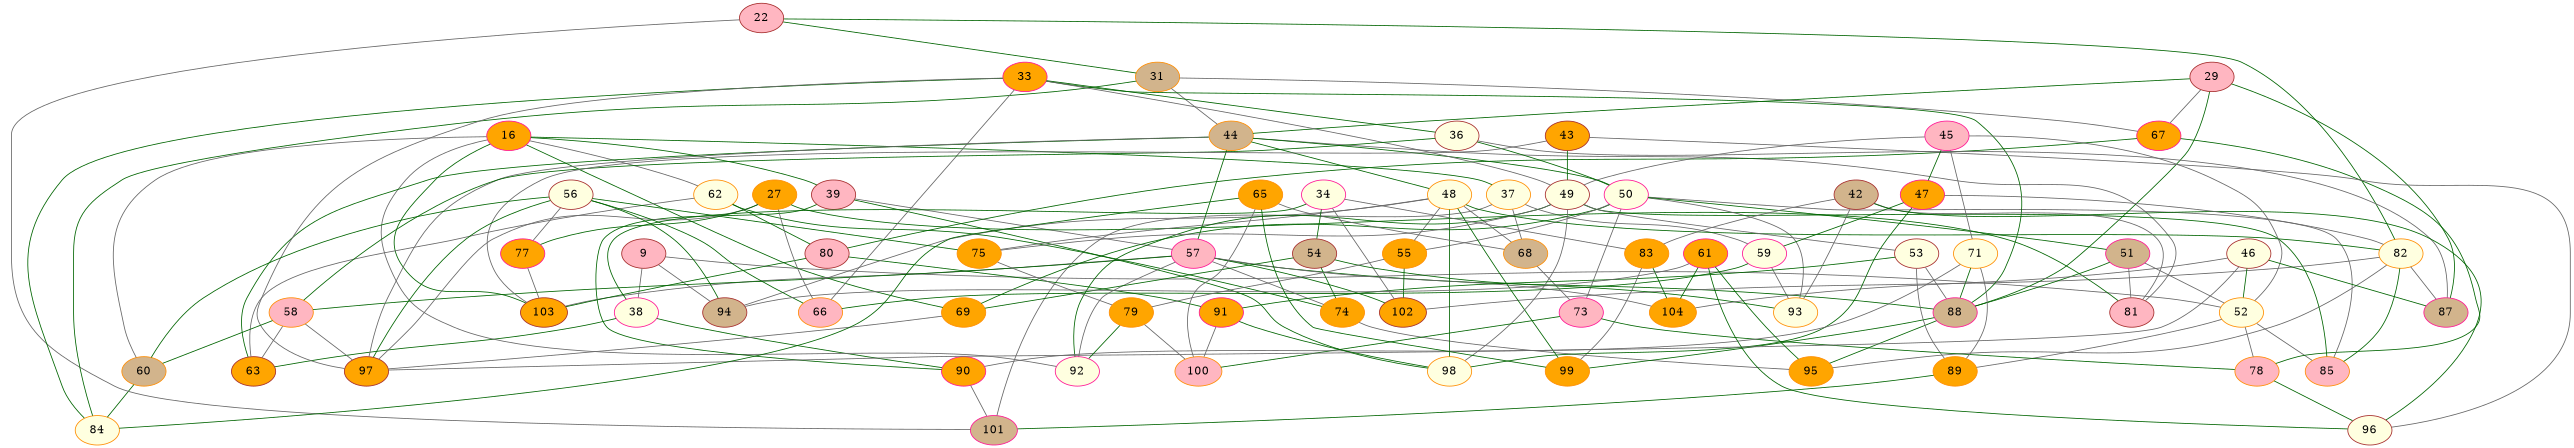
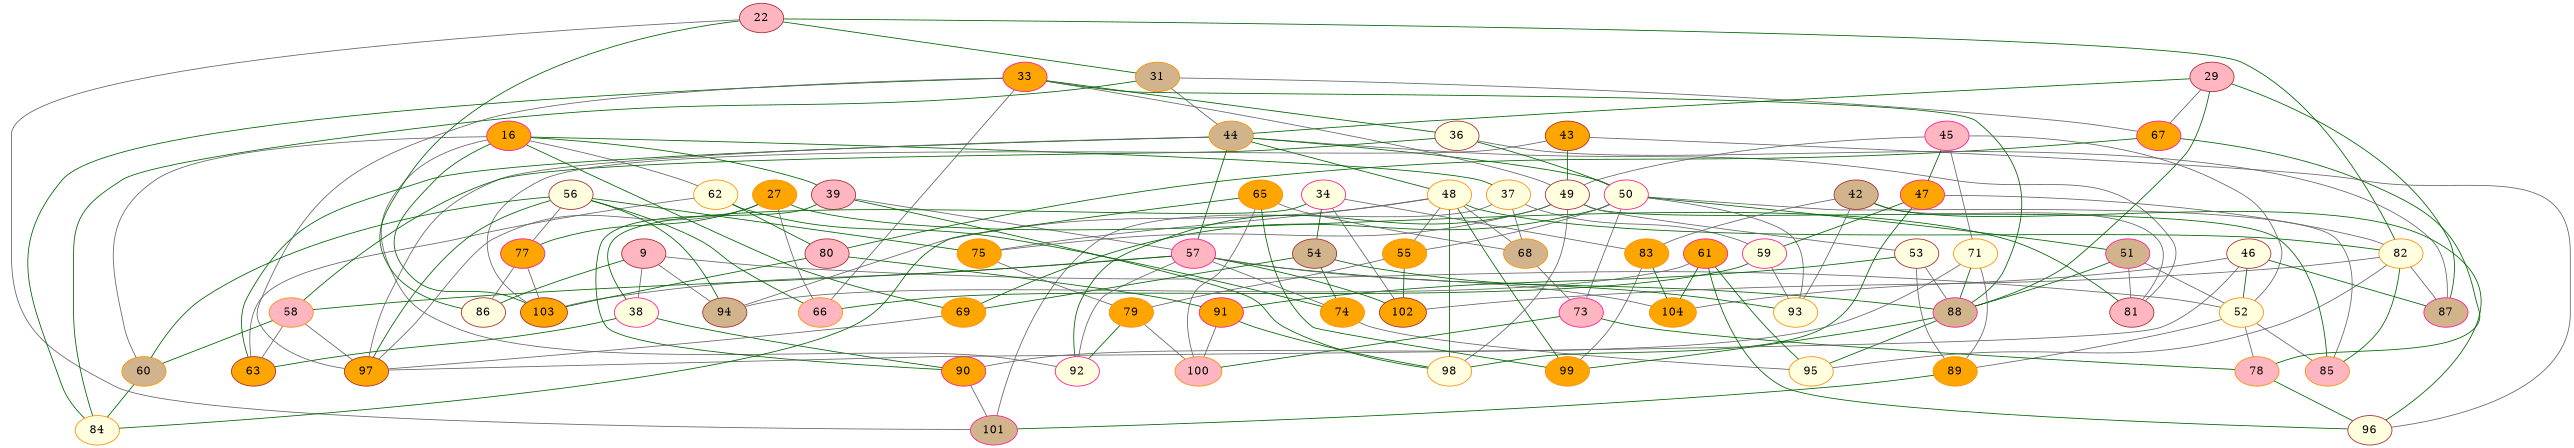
none -> (483, 312)
(1811, 371) -> (1811, 371)
